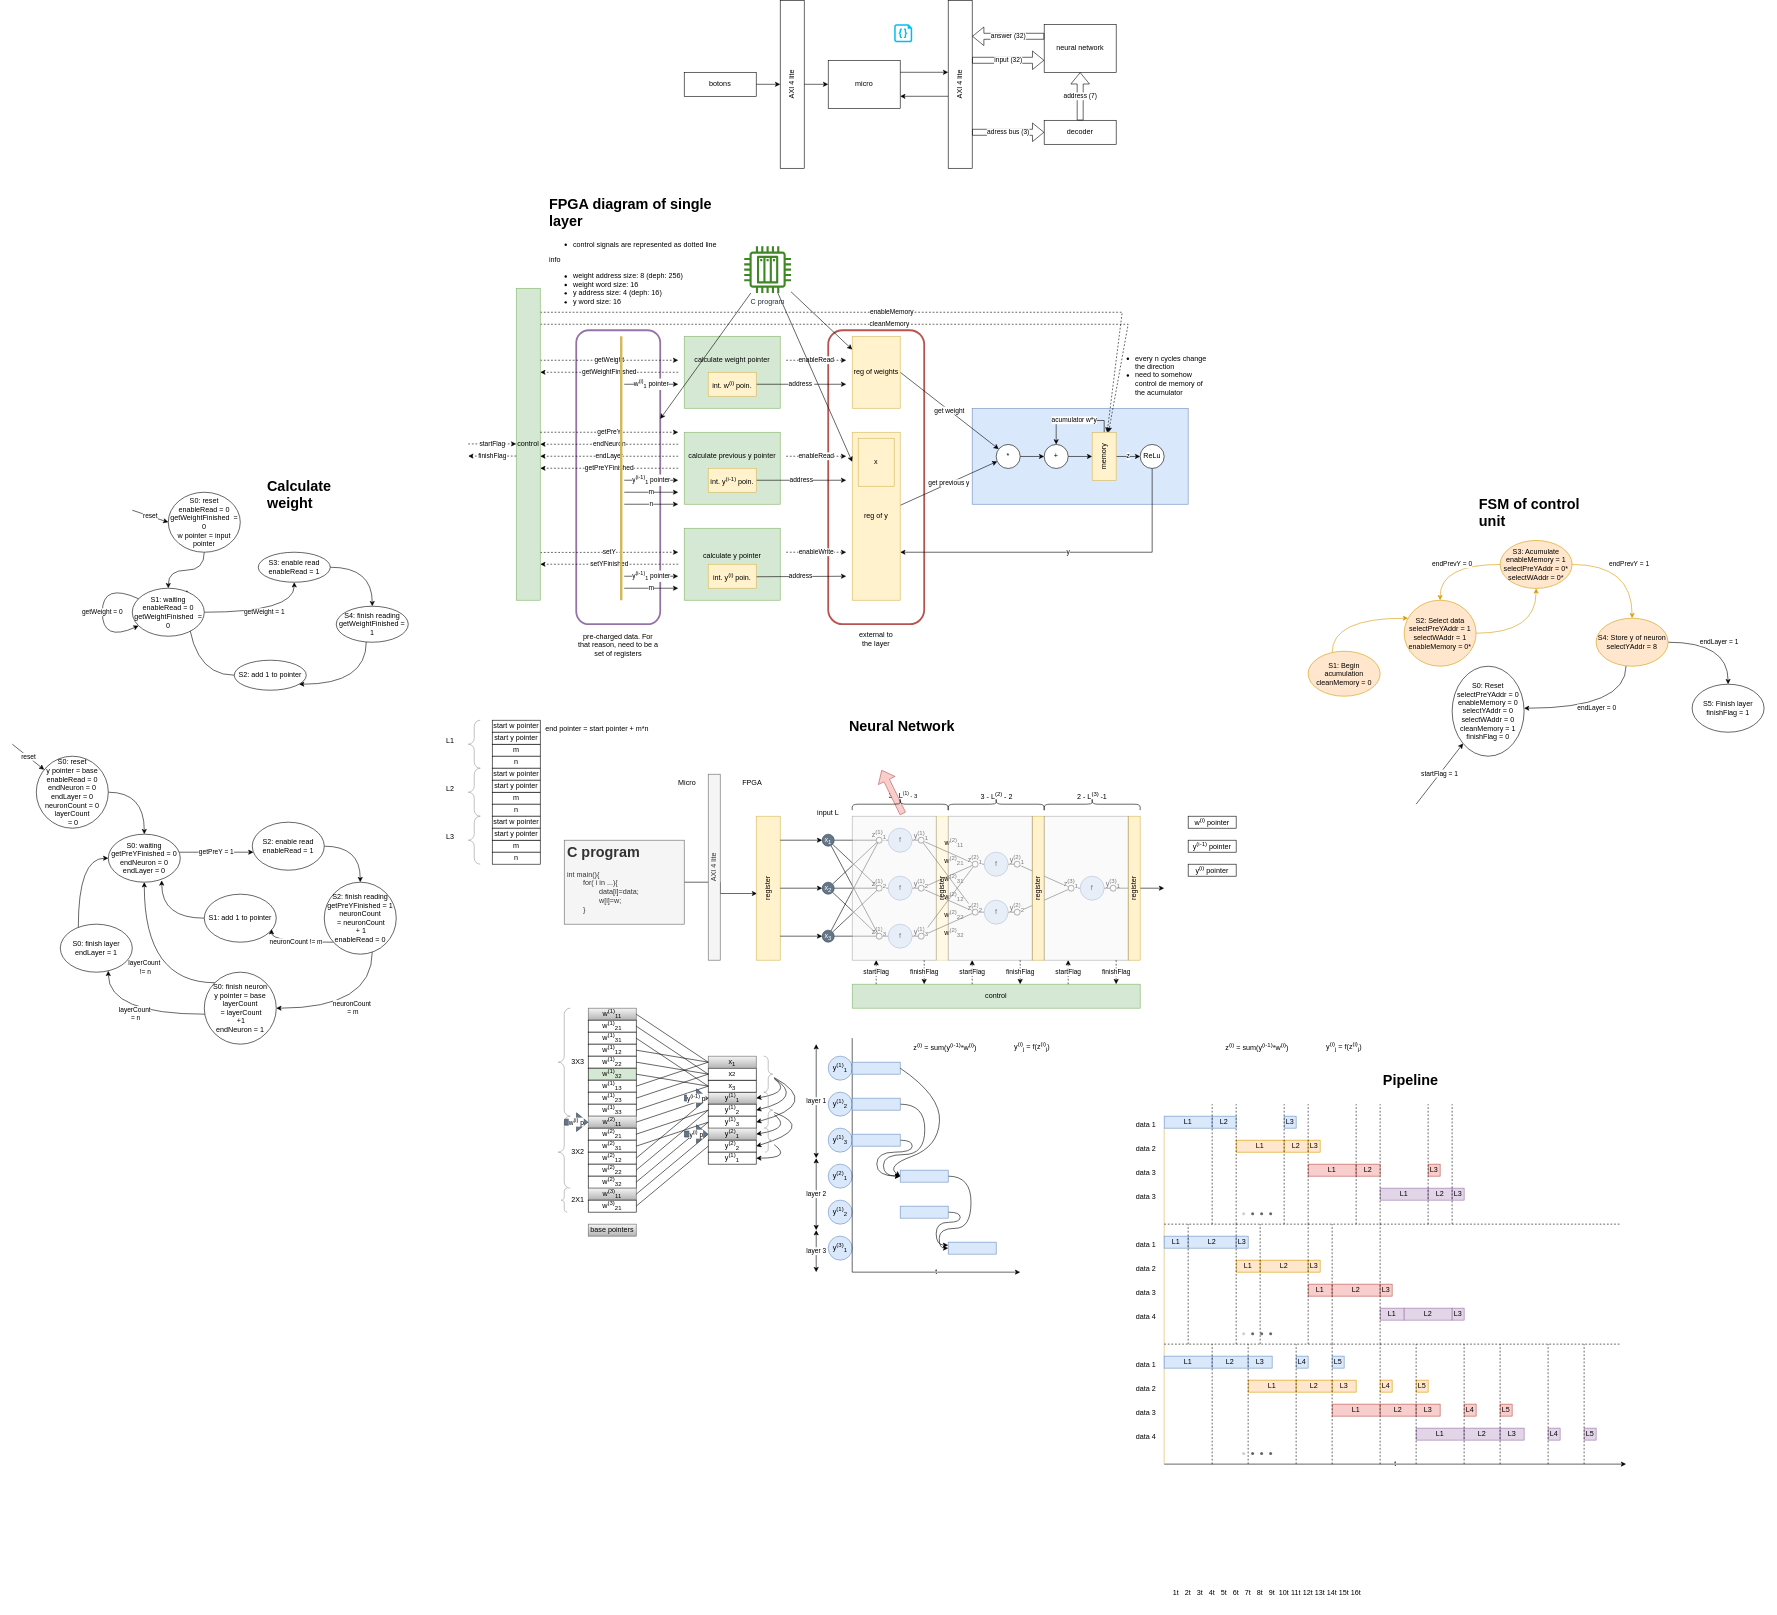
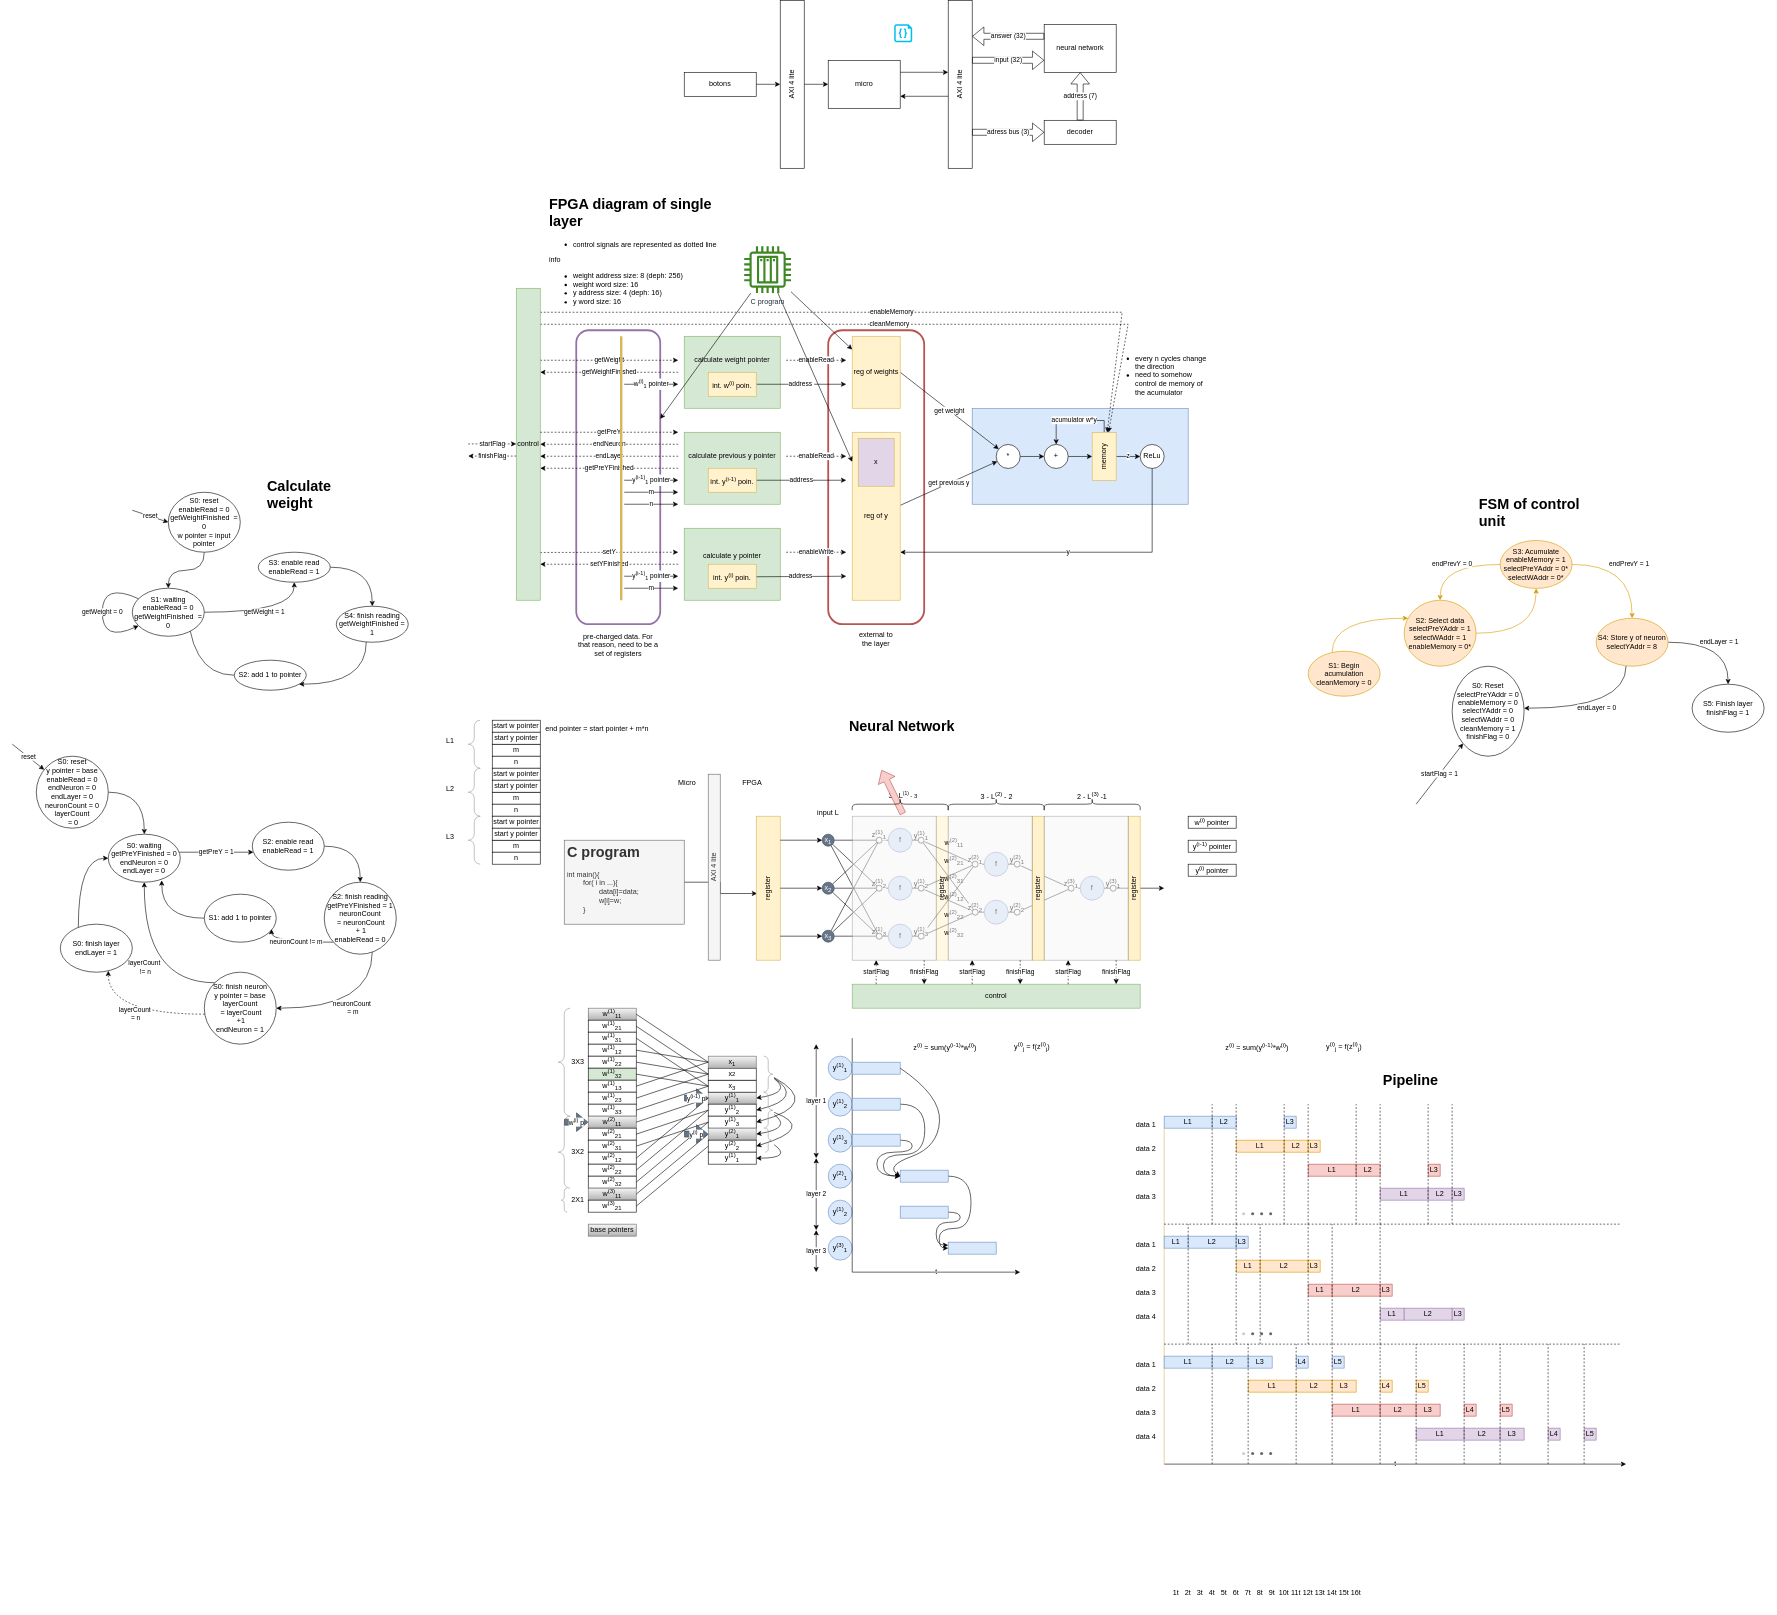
(876, 462) -> (876, 462)
(177, 1013) -> (177, 1013)
